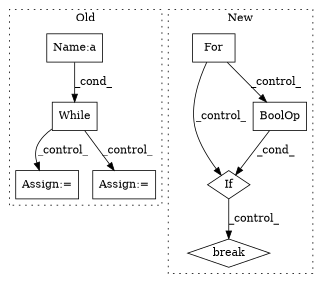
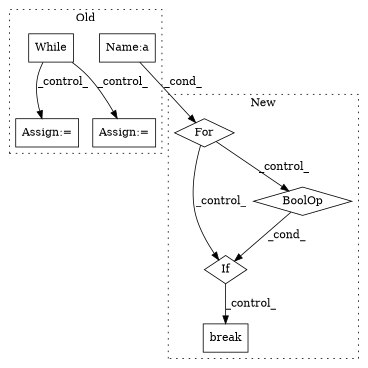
(214, 48) -> (204, 133)
(75, 78) -> (156, 80)
(280, 116) -> (303, 201)
(229, 253) -> (226, 338)
